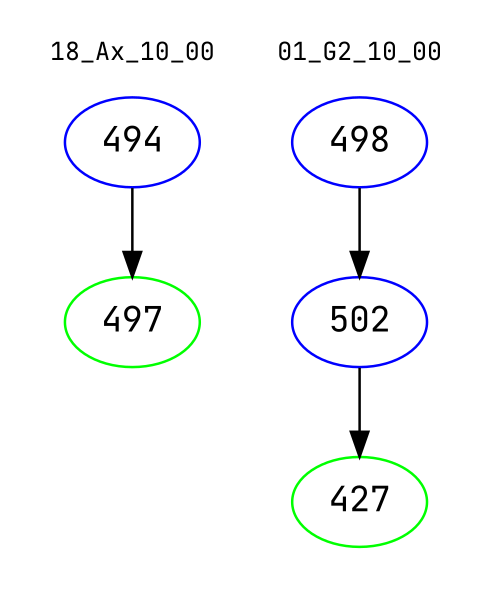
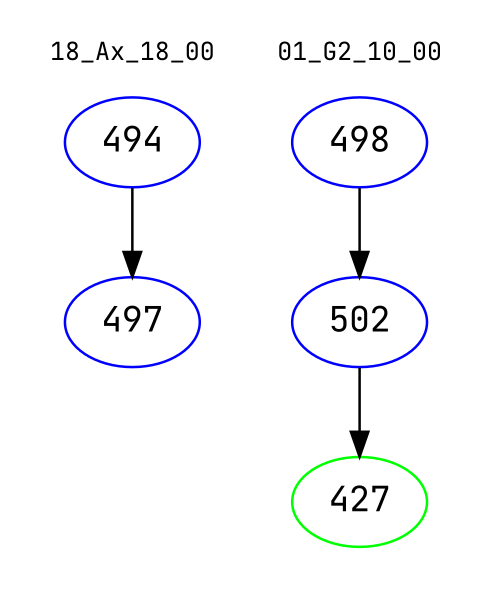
(134, 54) -> (134, 54)
(132, 322) -> (132, 322)
